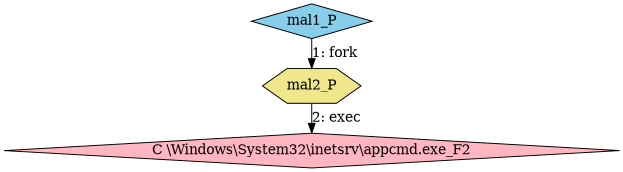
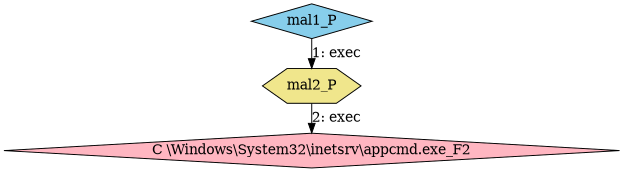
(334, 54) -> (336, 54)
